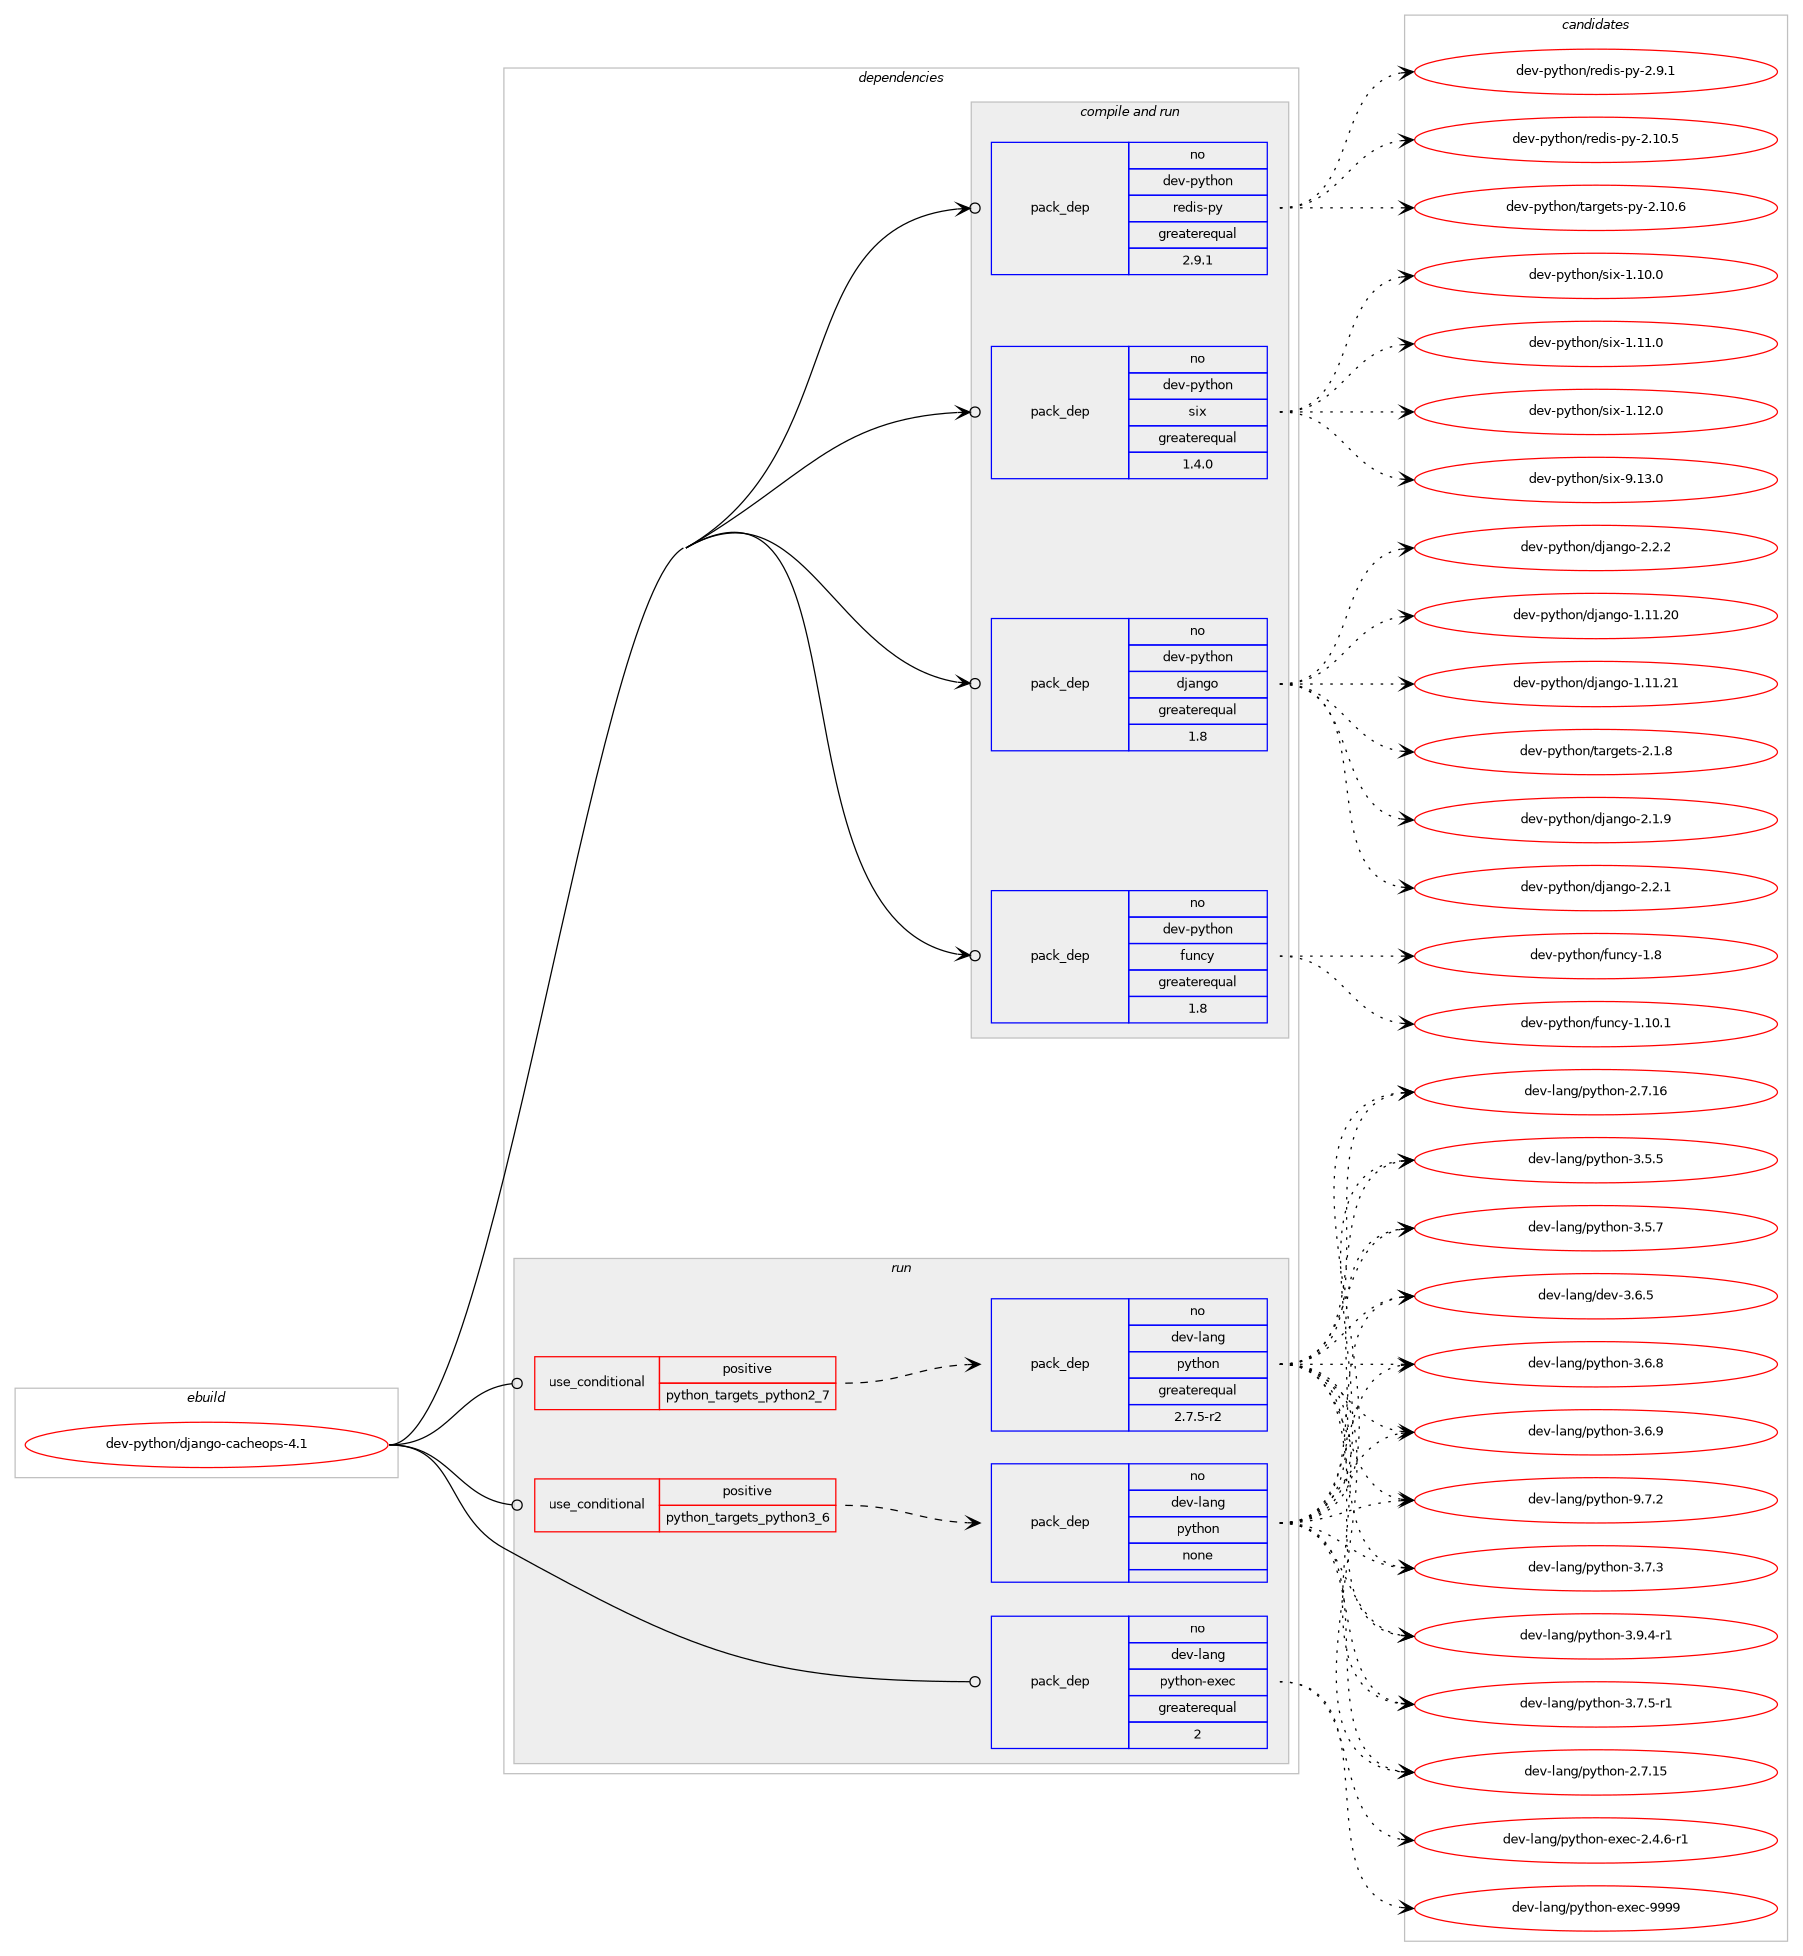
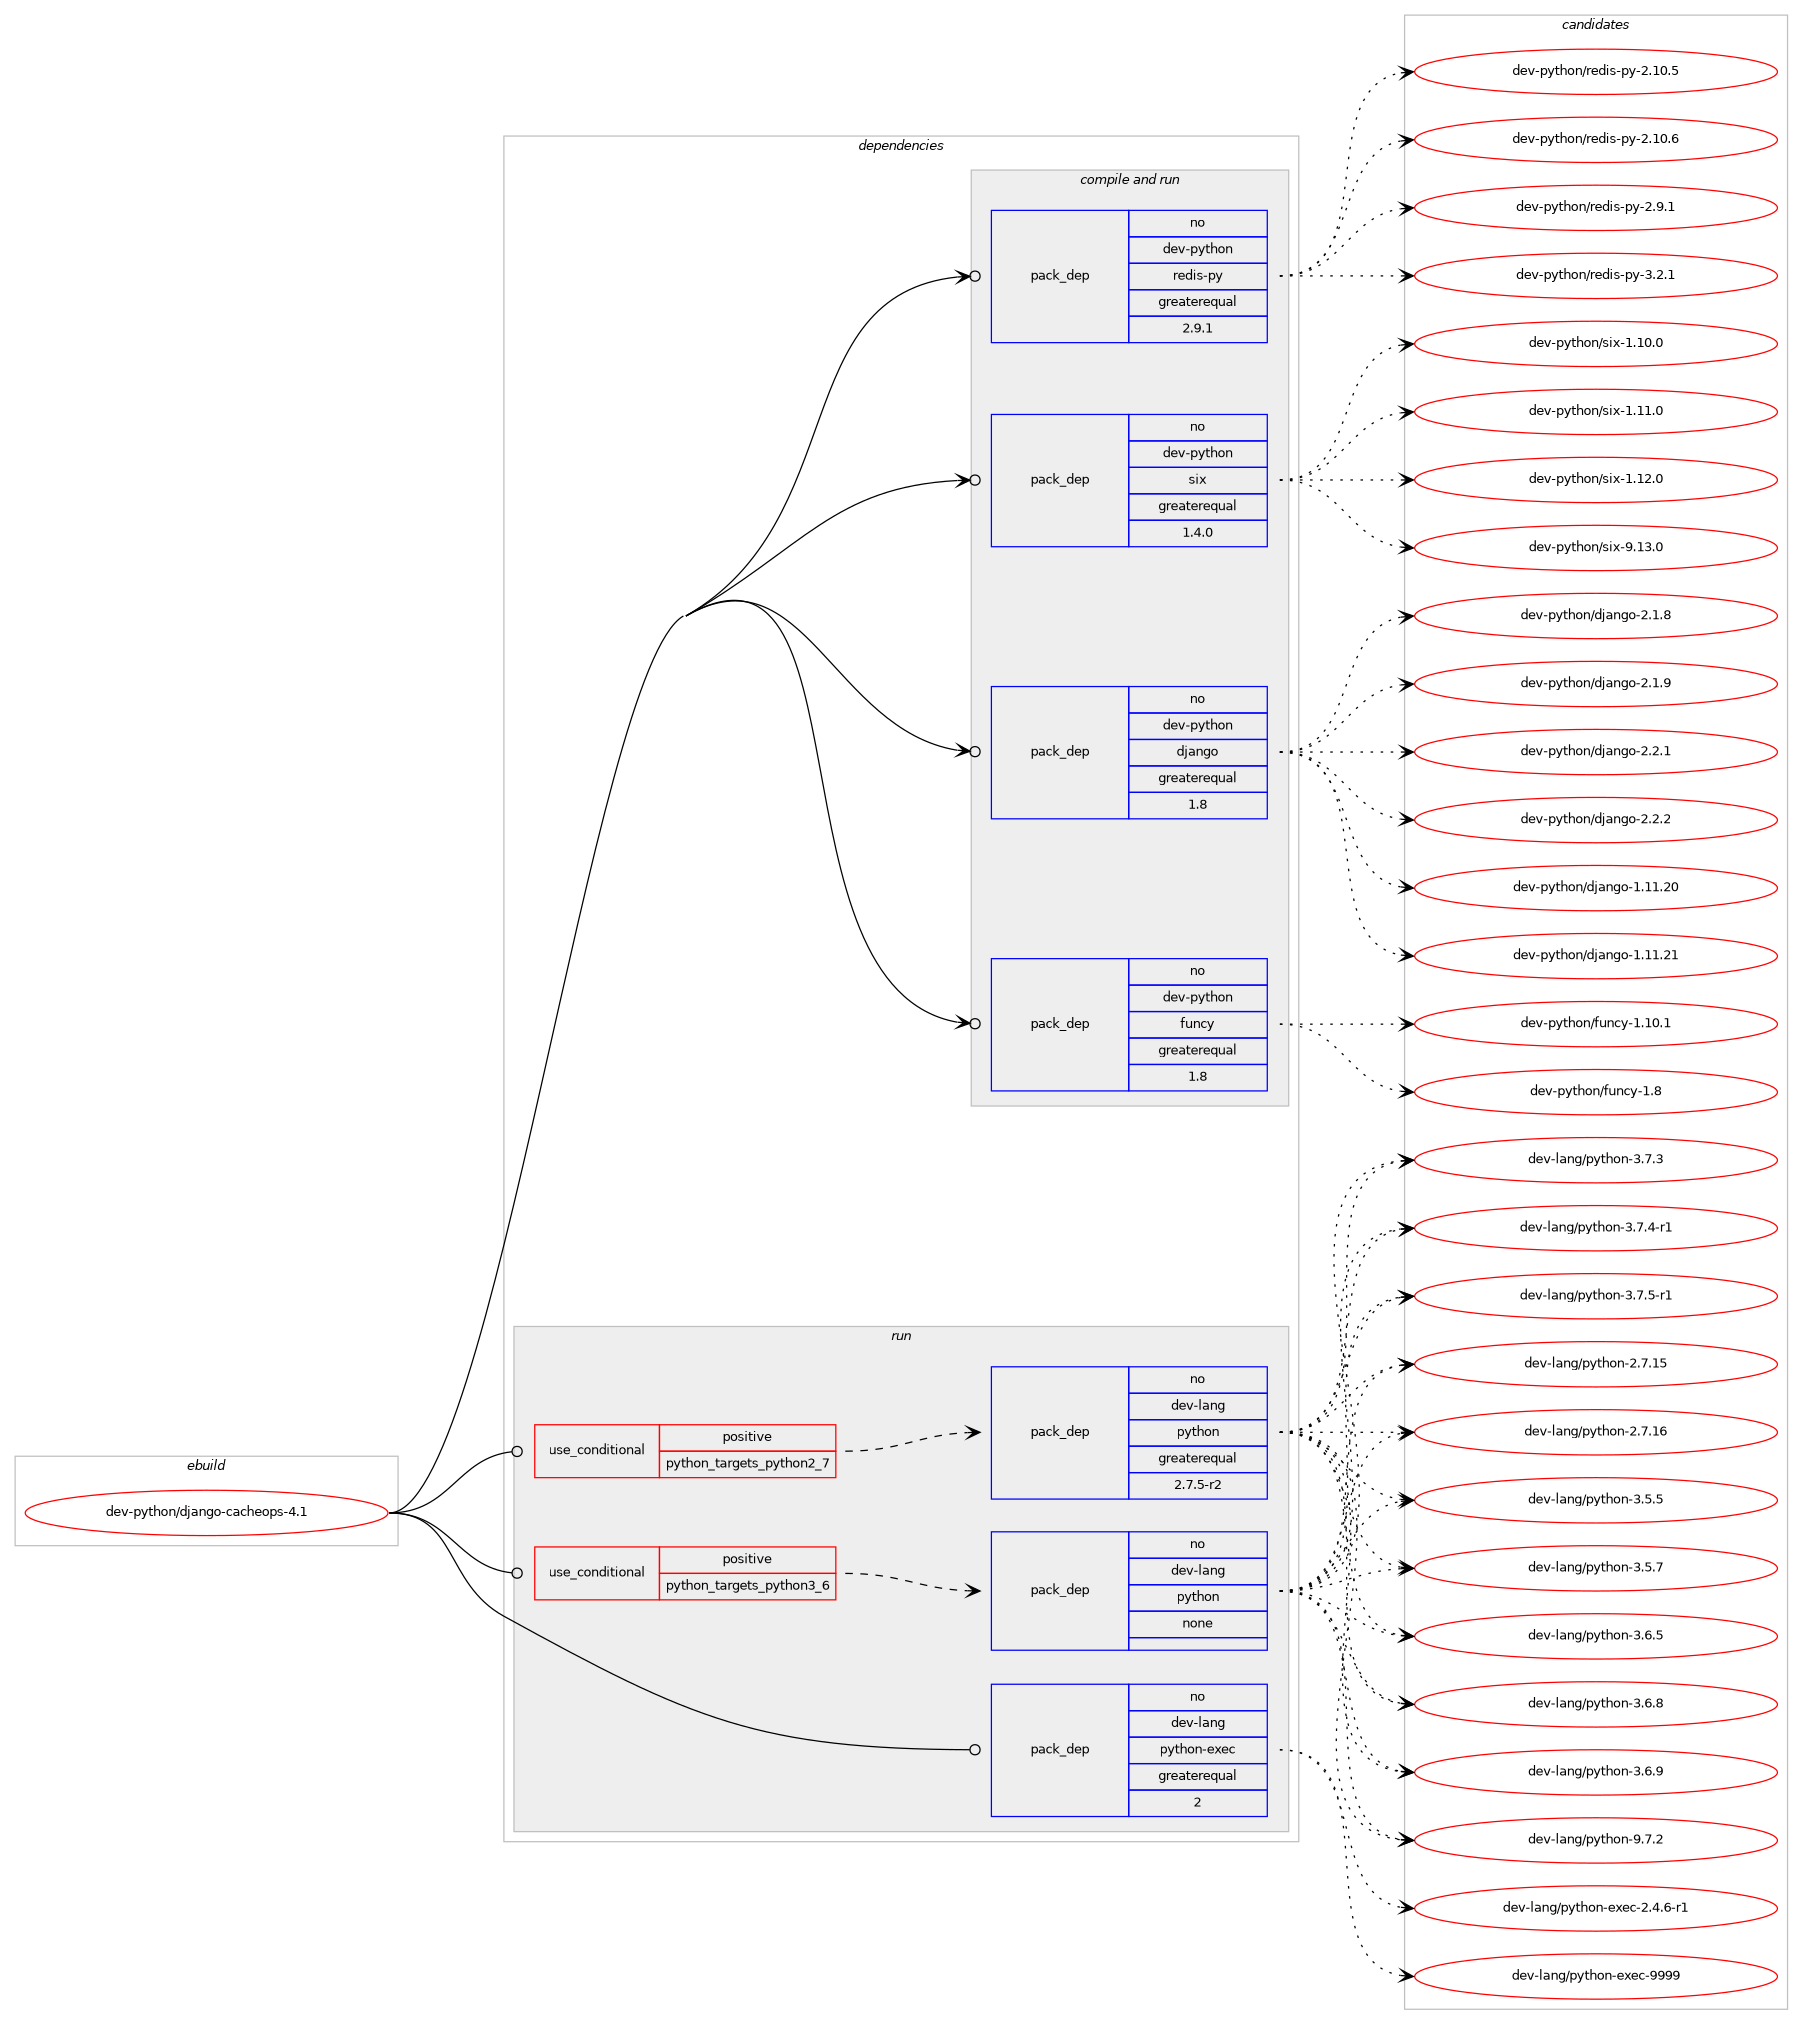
(1596, 208) -> (1596, 140)
none -> (1596, 276)
(1596, 752) -> (1596, 616)
(1596, 1296) -> (1596, 1636)
(1596, 1636) -> (1596, 1228)
